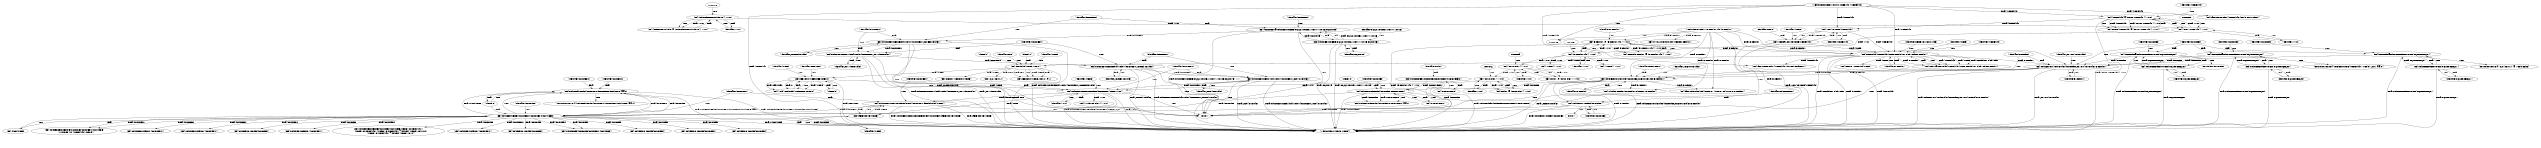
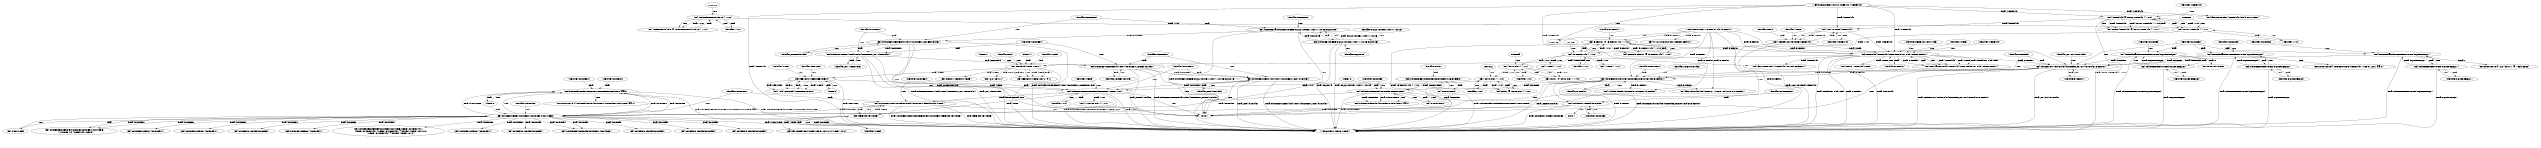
(2193, 30) -> (2193, 30)
(1351, 47) -> none
(2212, 61) -> (2212, 61)
(2462, 61) -> (2462, 61)
none -> (817, 131)
